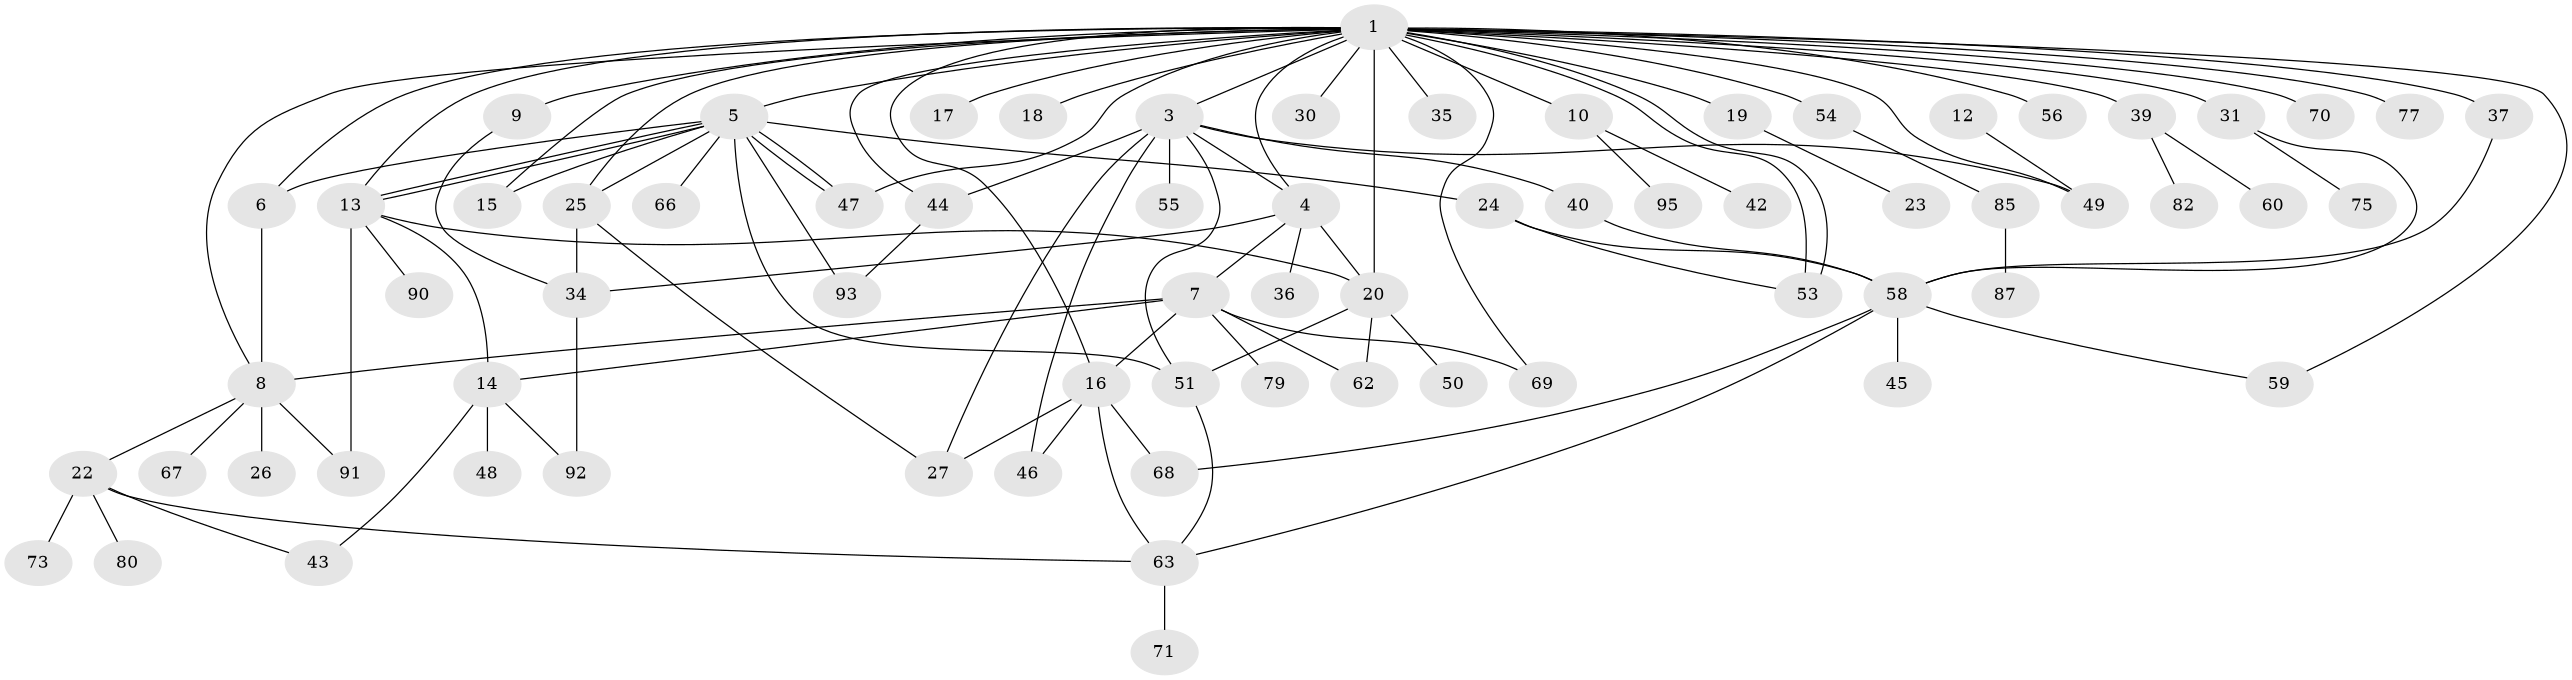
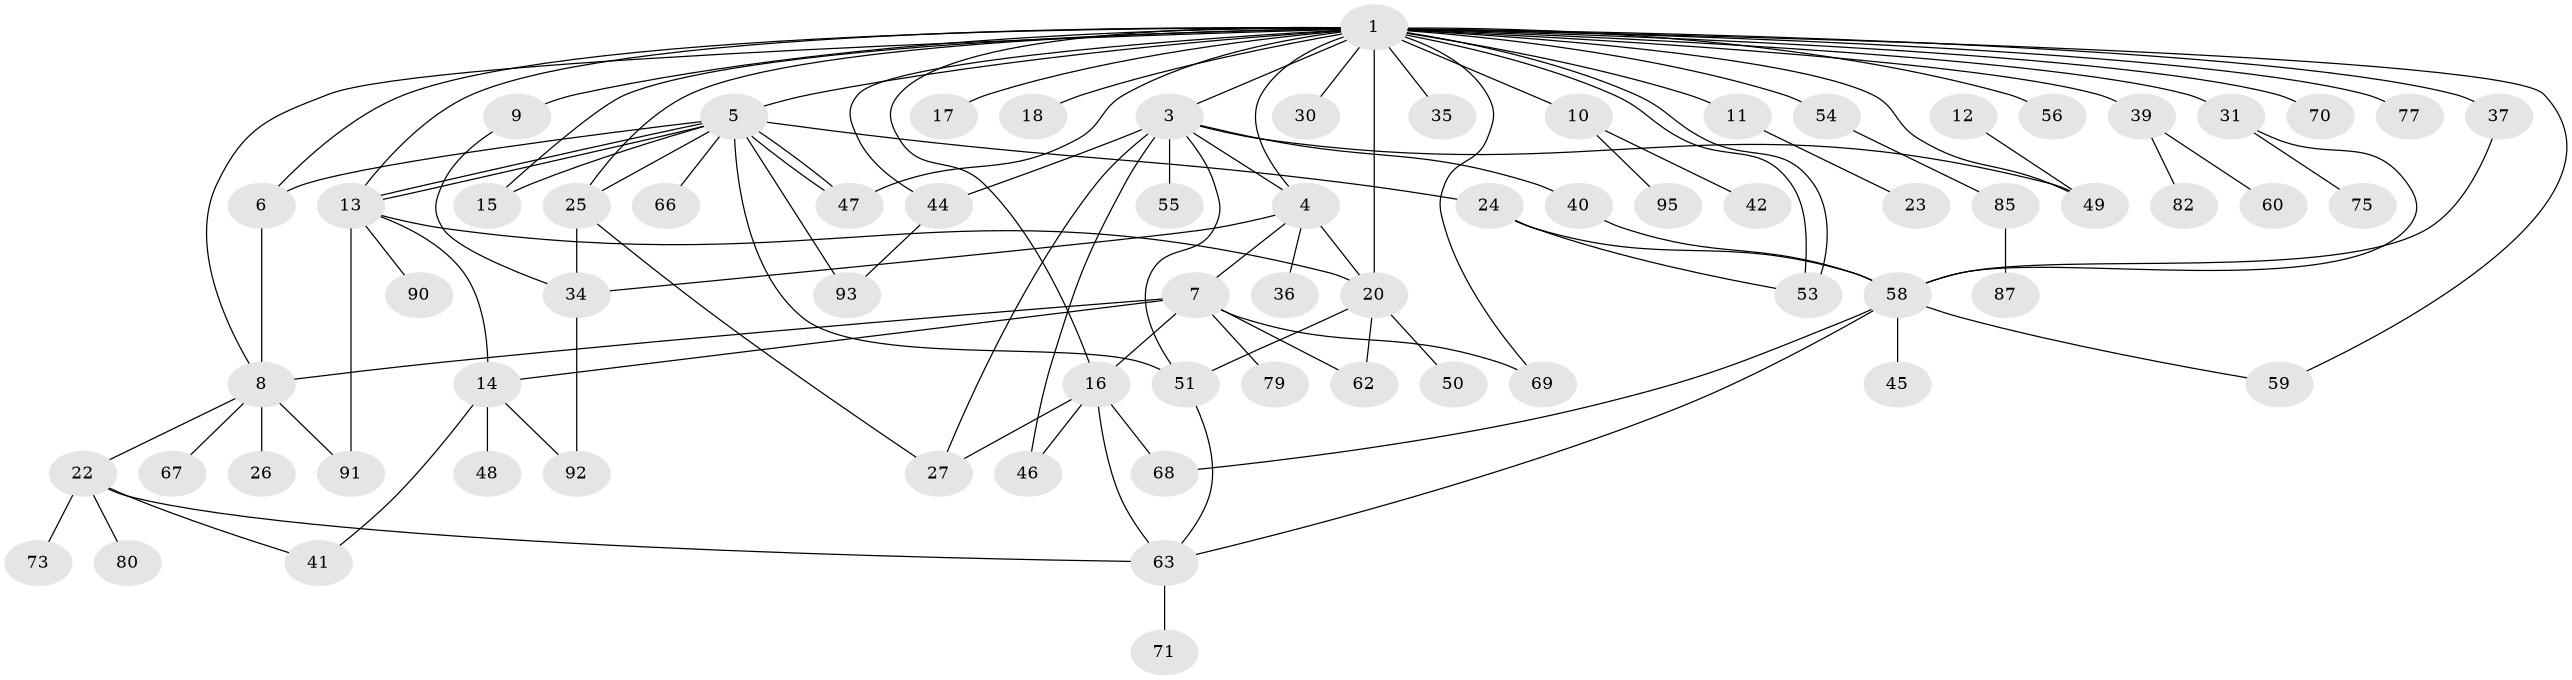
(1738, 117) -> (1738, 117)
(319, 563) -> (319, 563)
